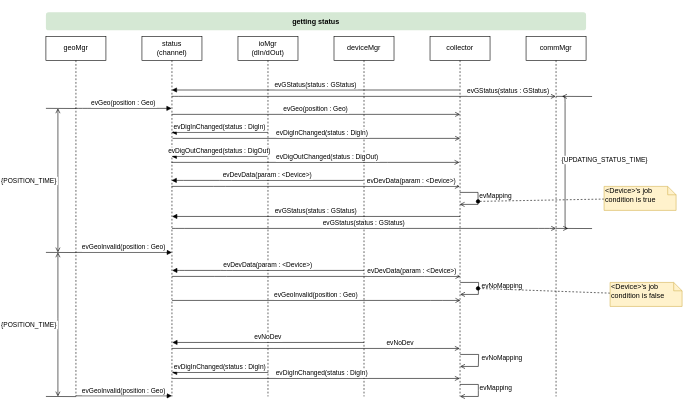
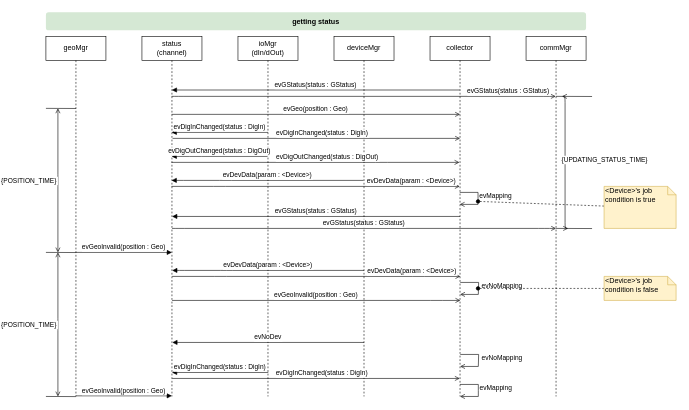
(120, 108) -> none
(640, 198) -> (640, 207)
(646, 294) -> (640, 288)
(315, 348) -> none
